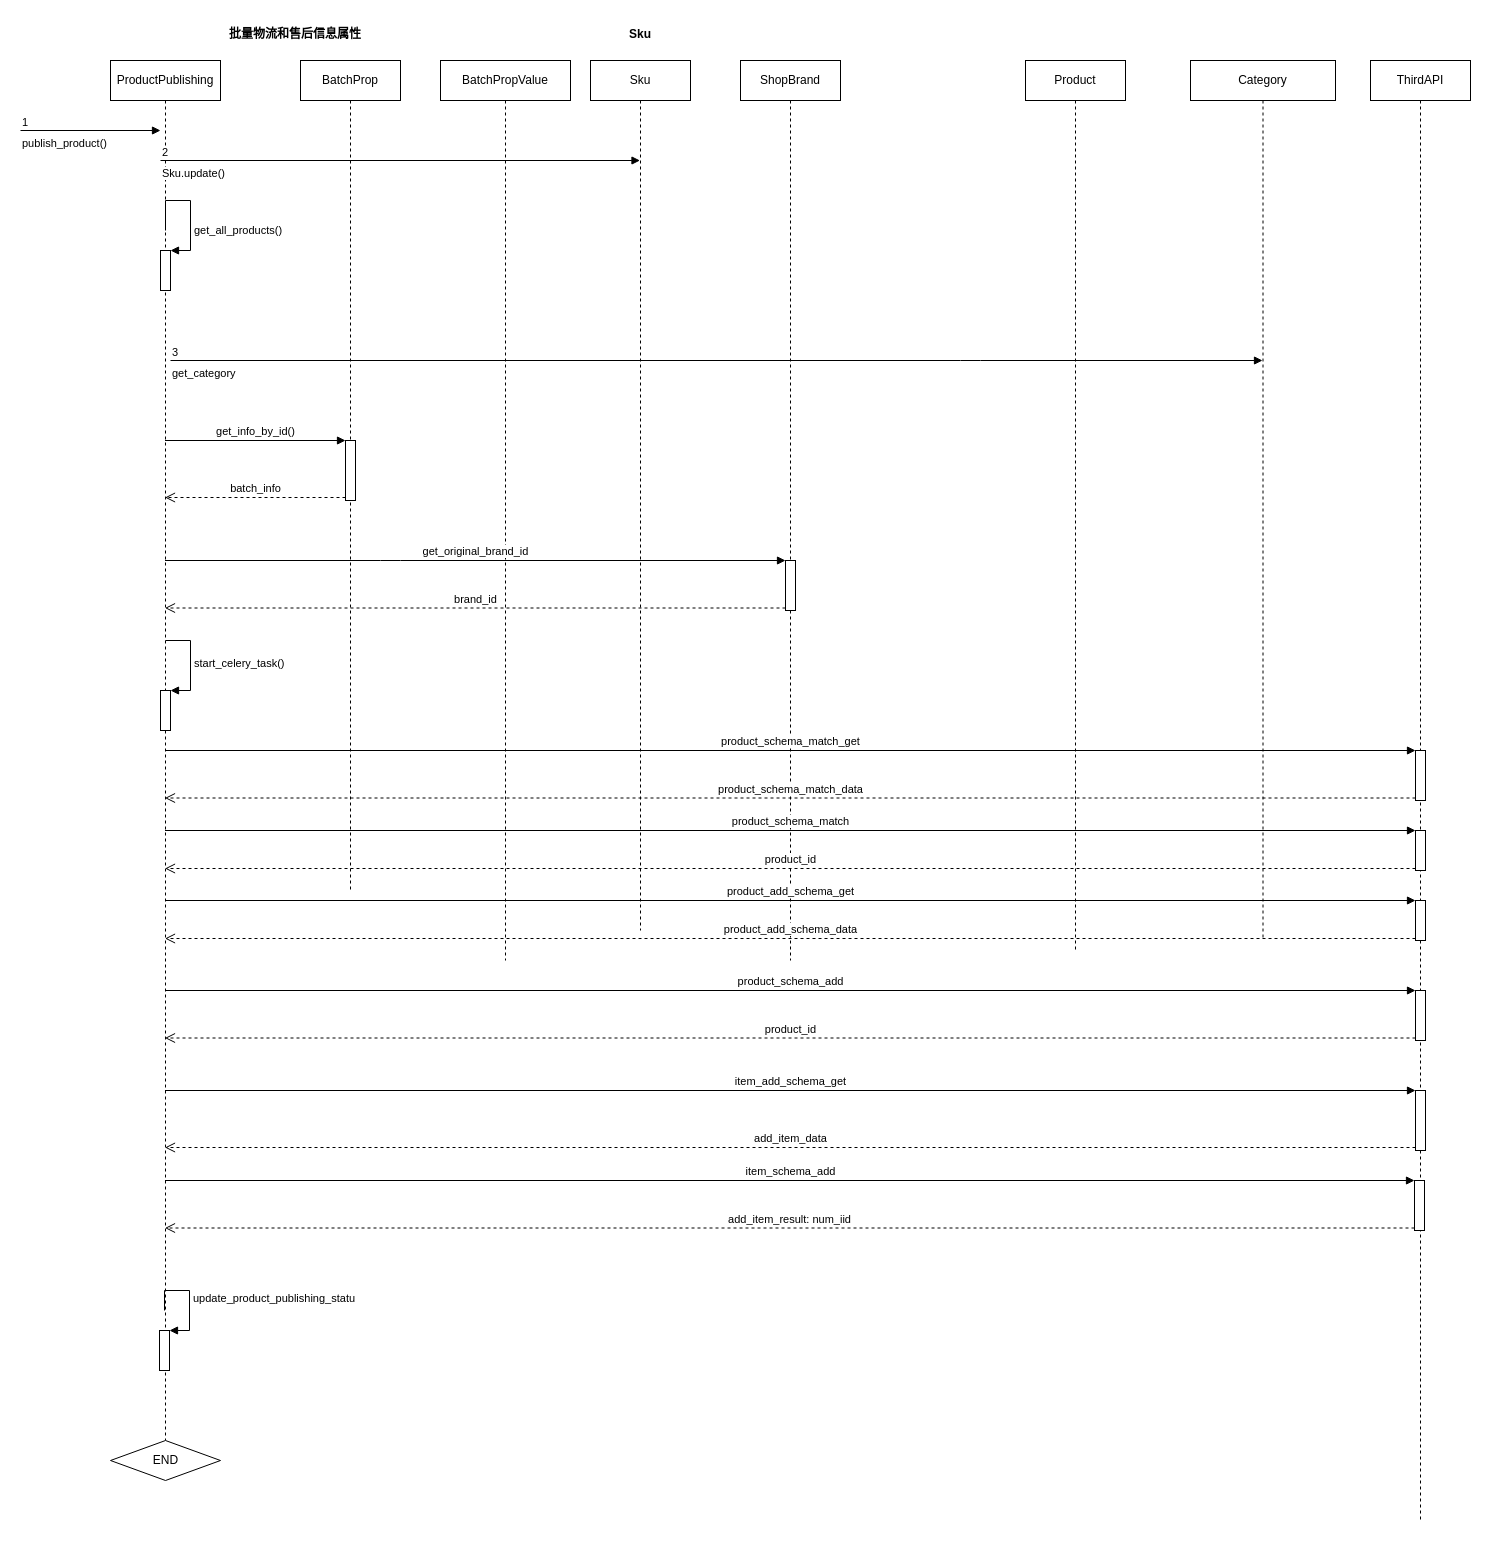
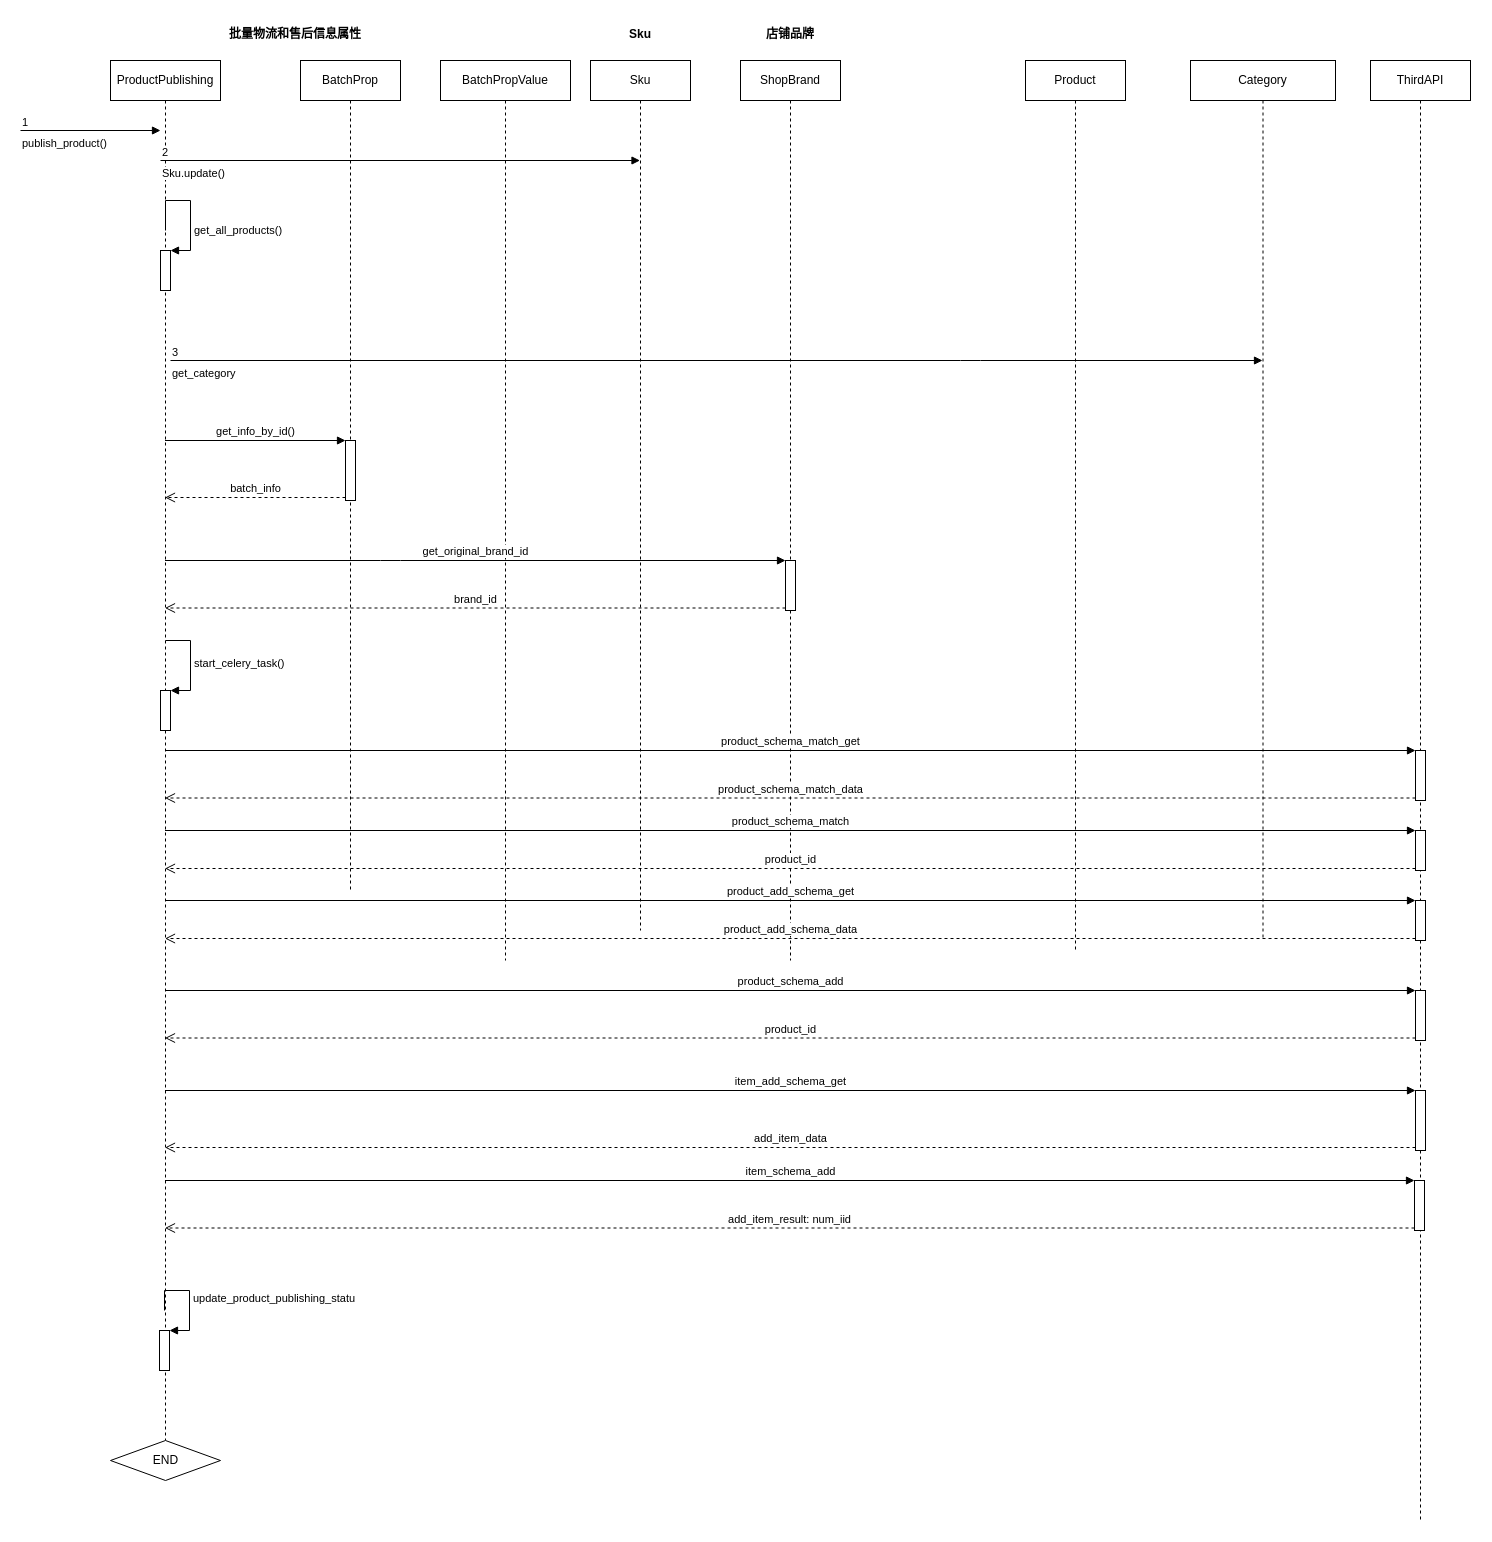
none -> (791, 34)
